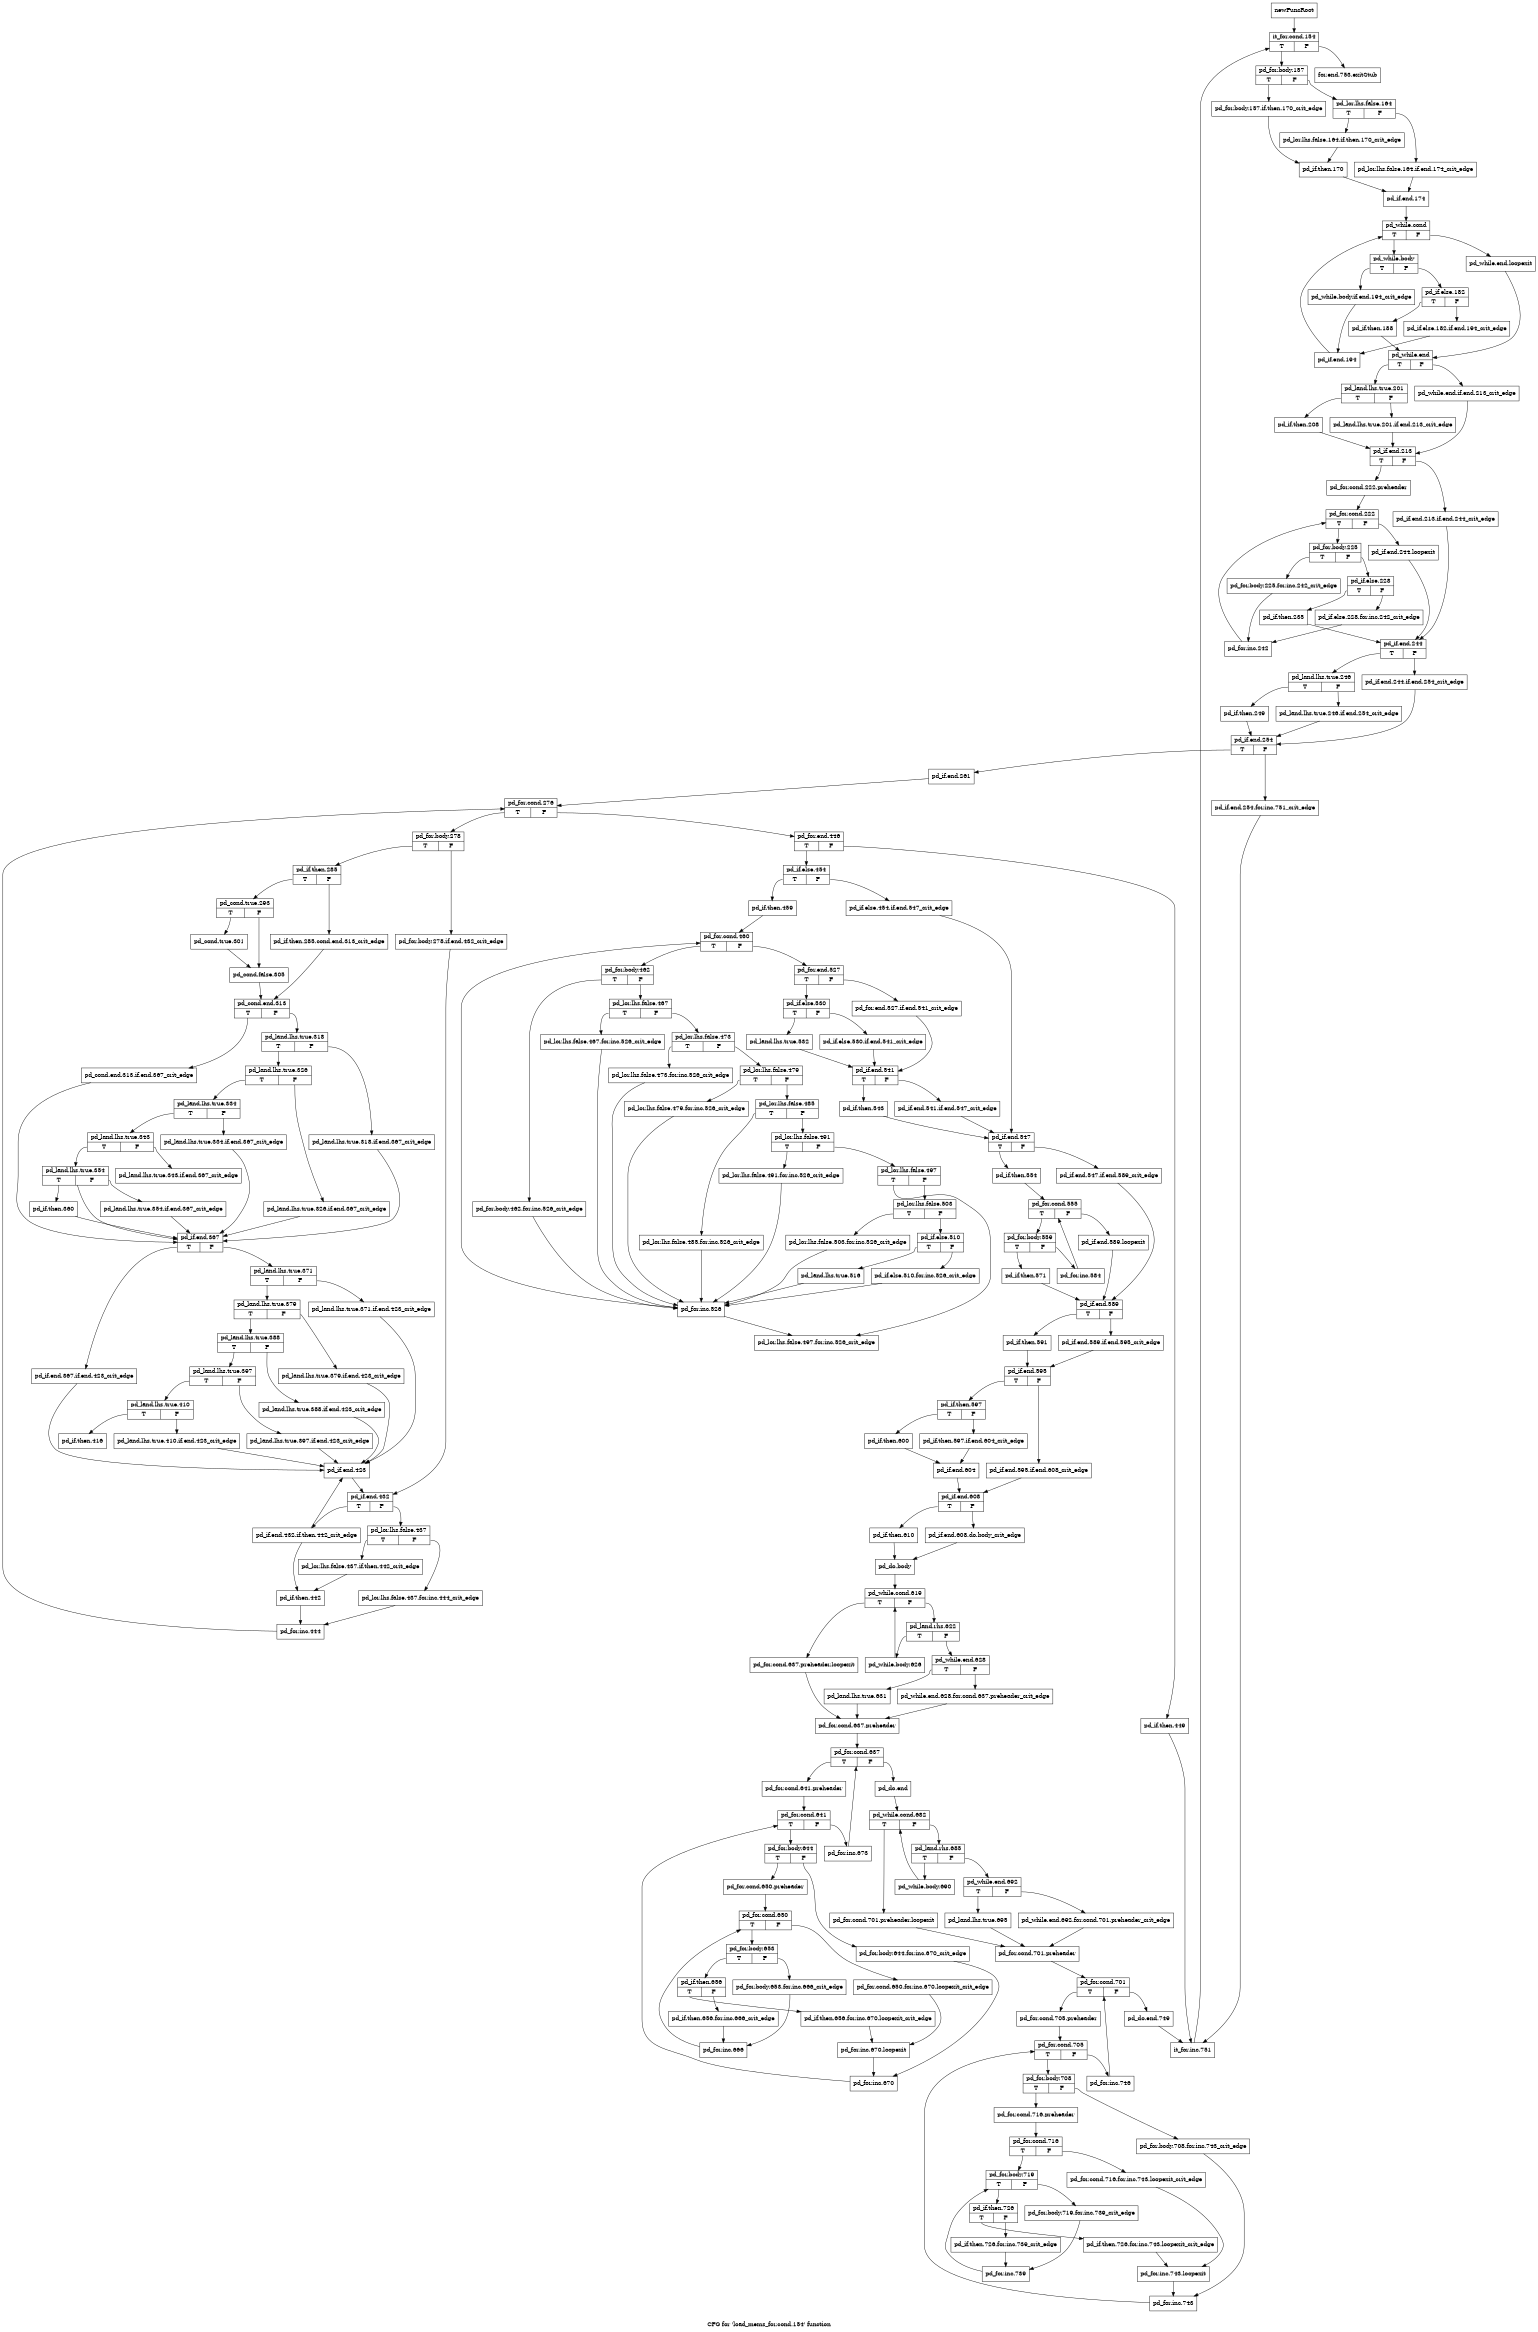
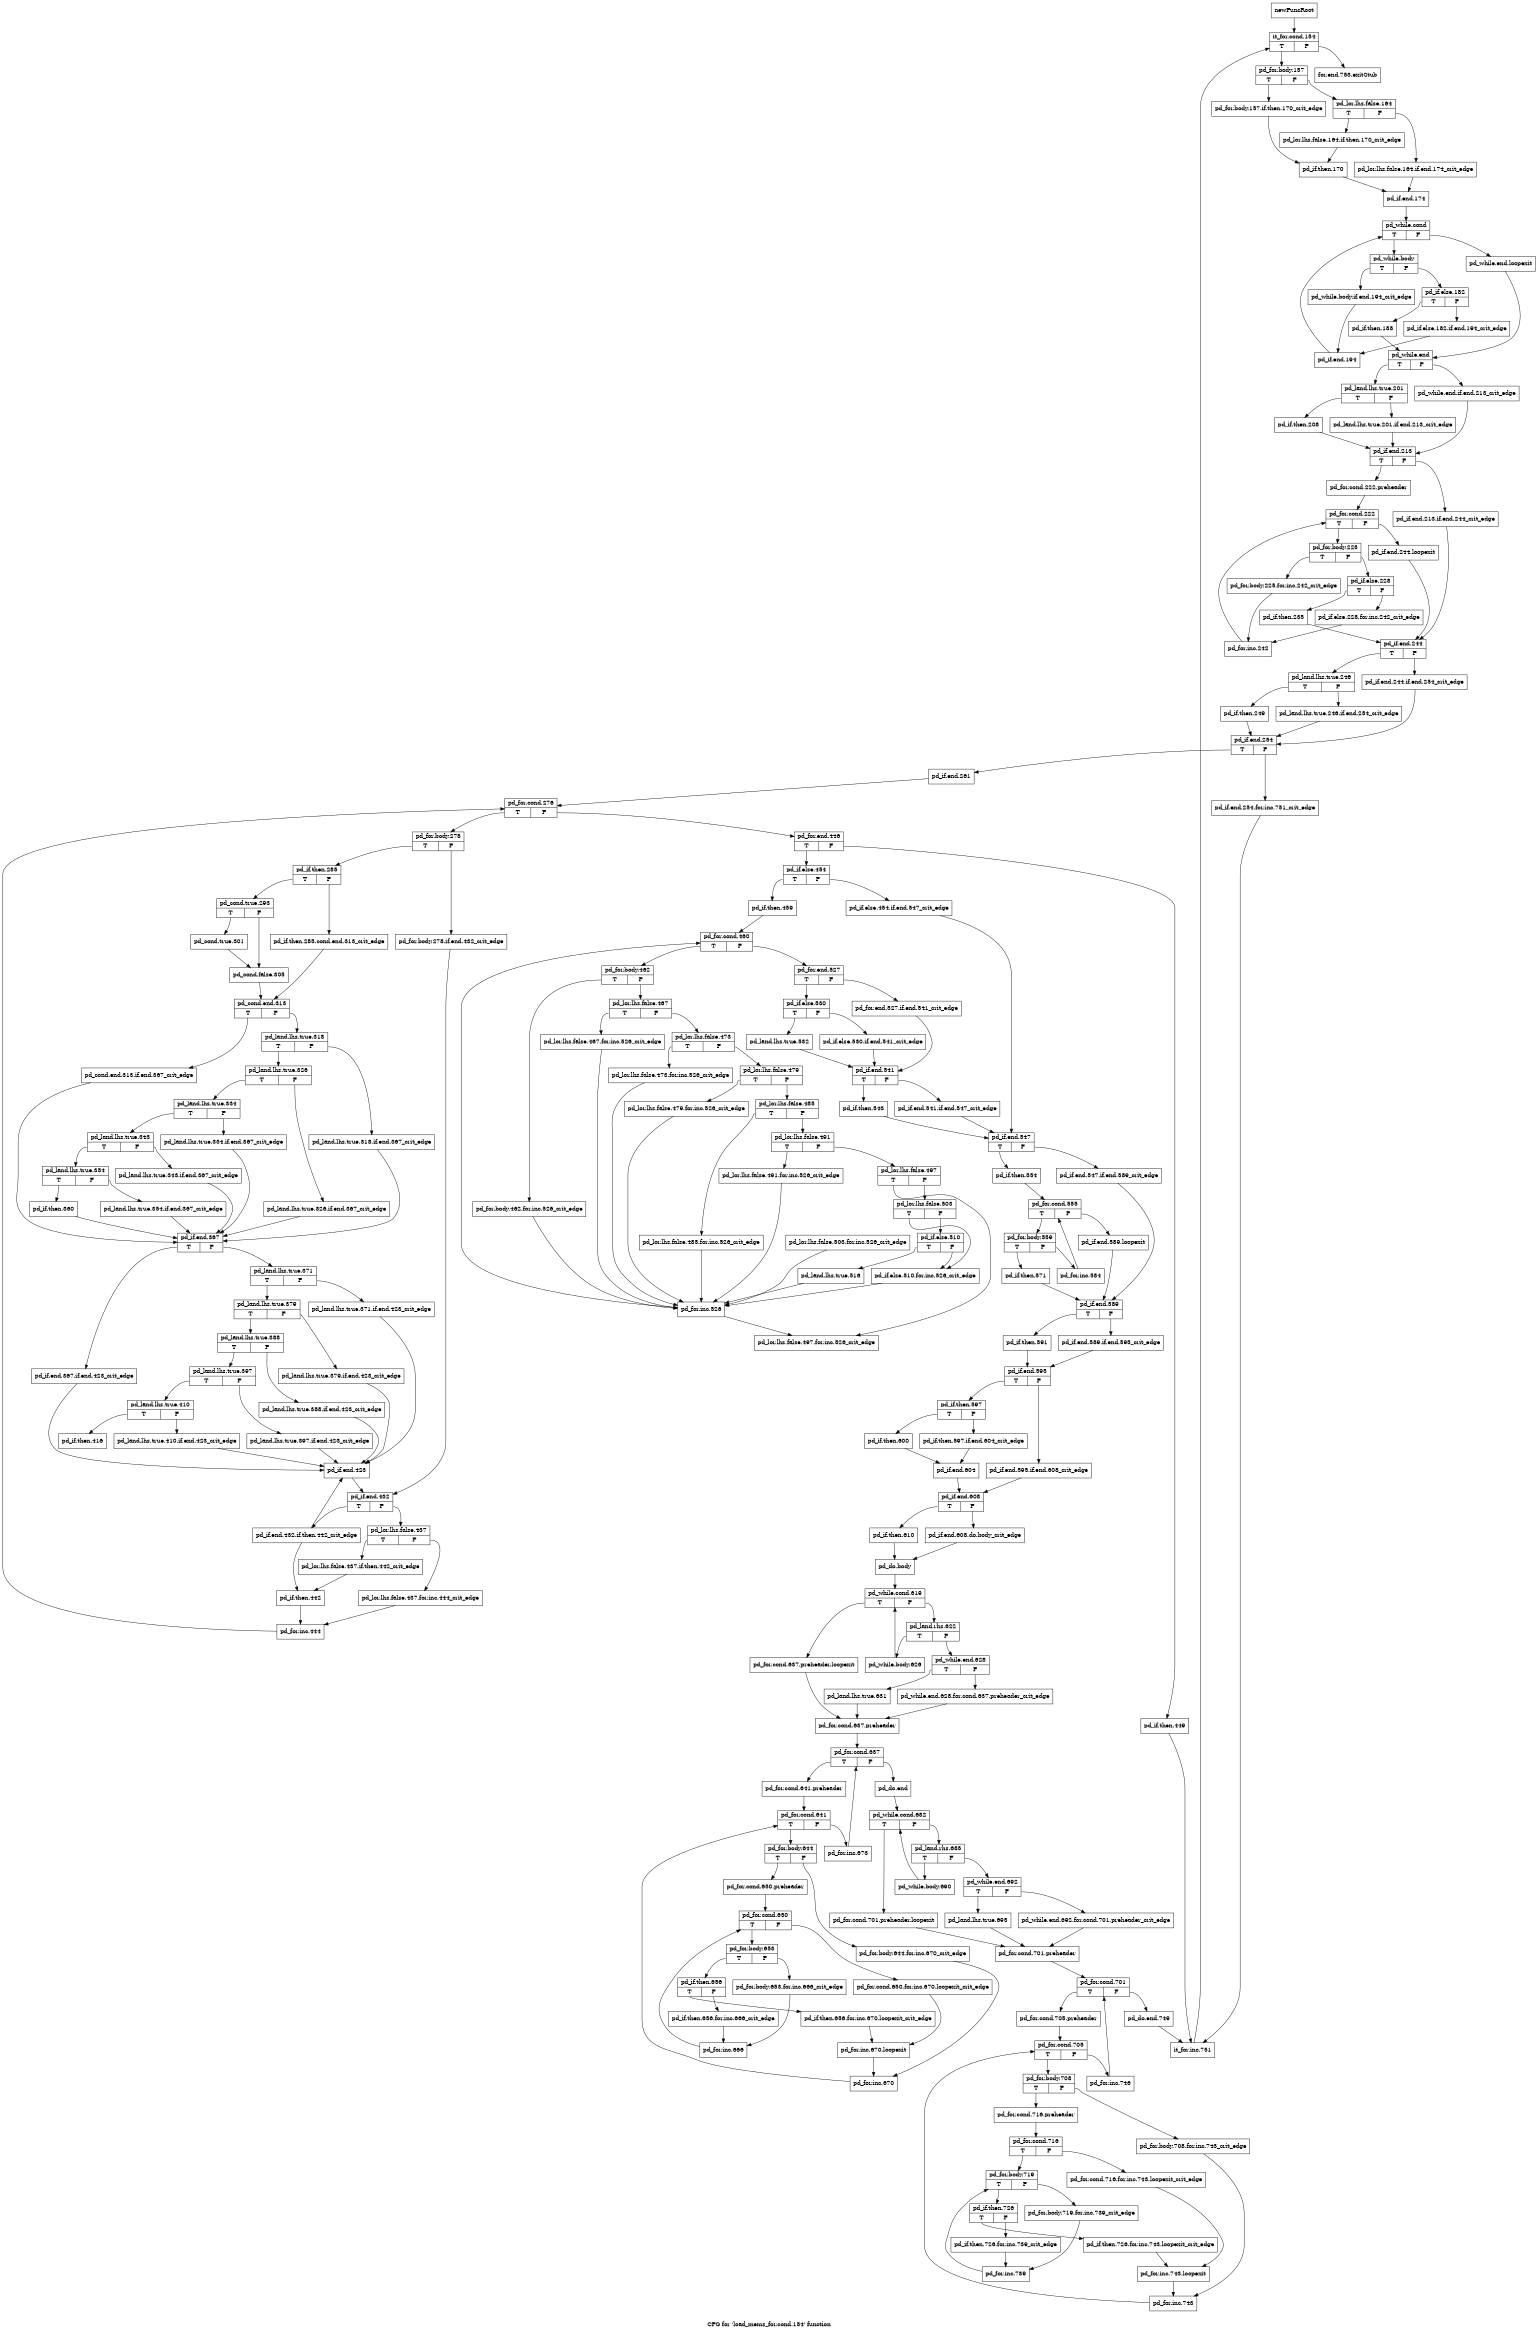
(96, 1218) -> (231, 1203)
(873, 1220) -> (957, 1227)
